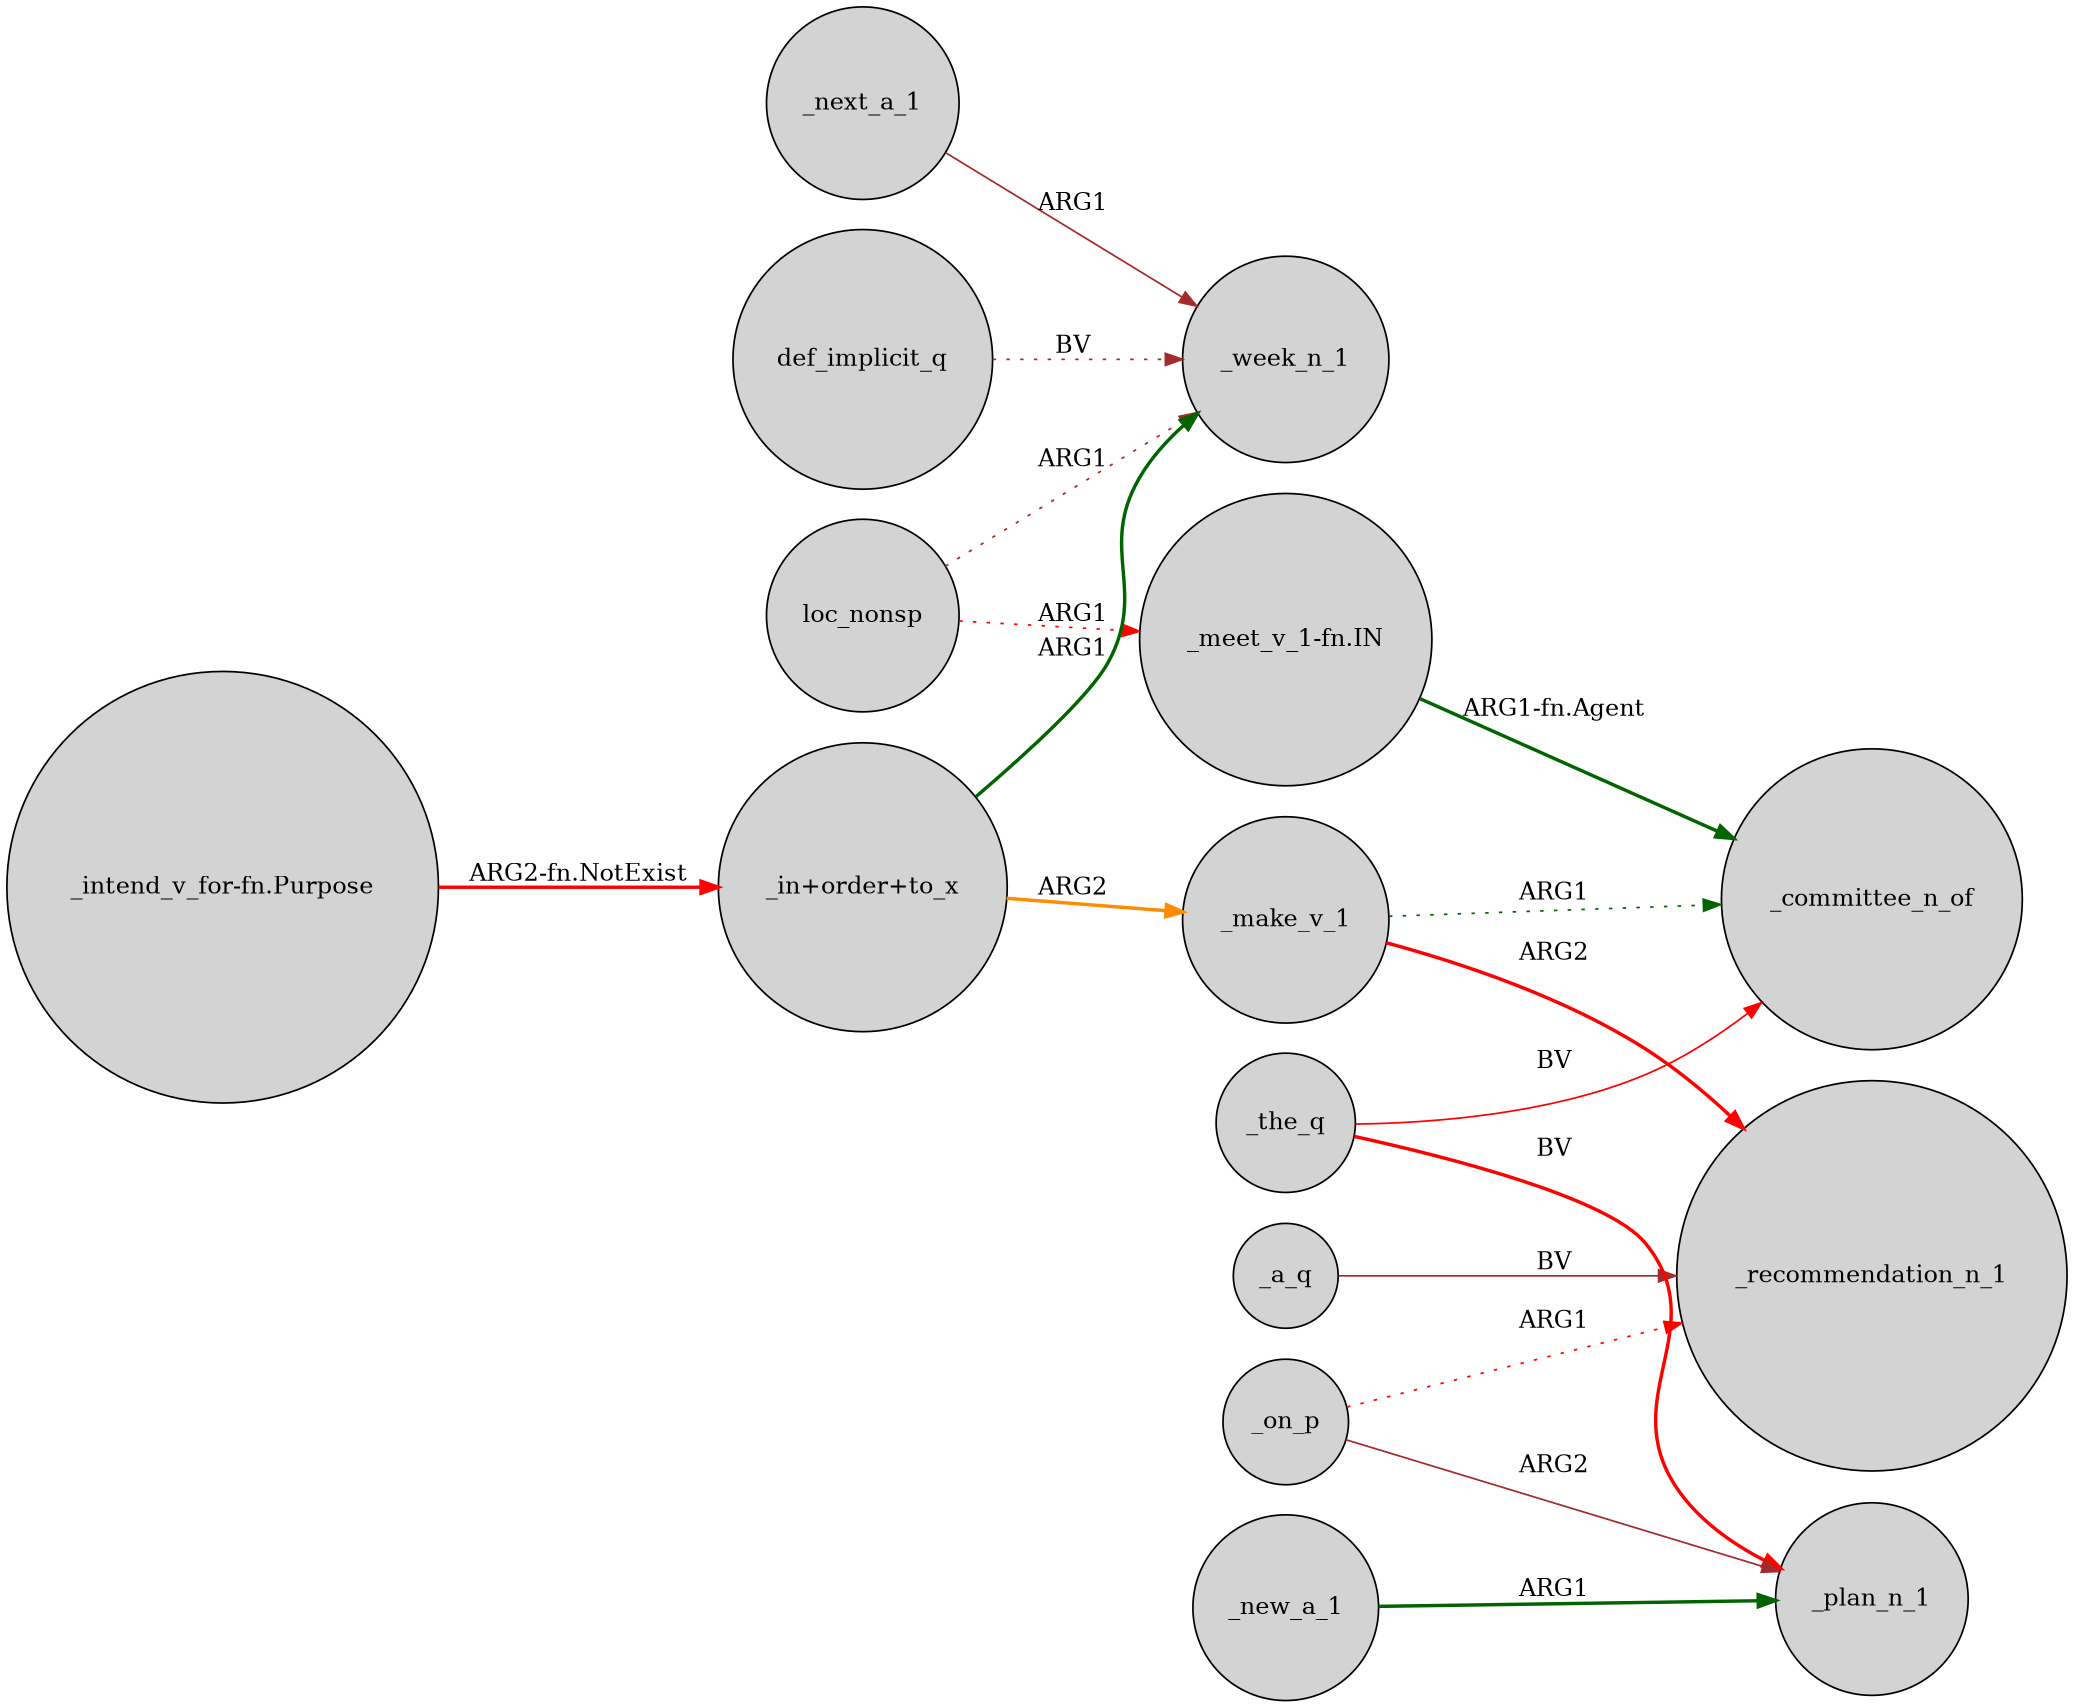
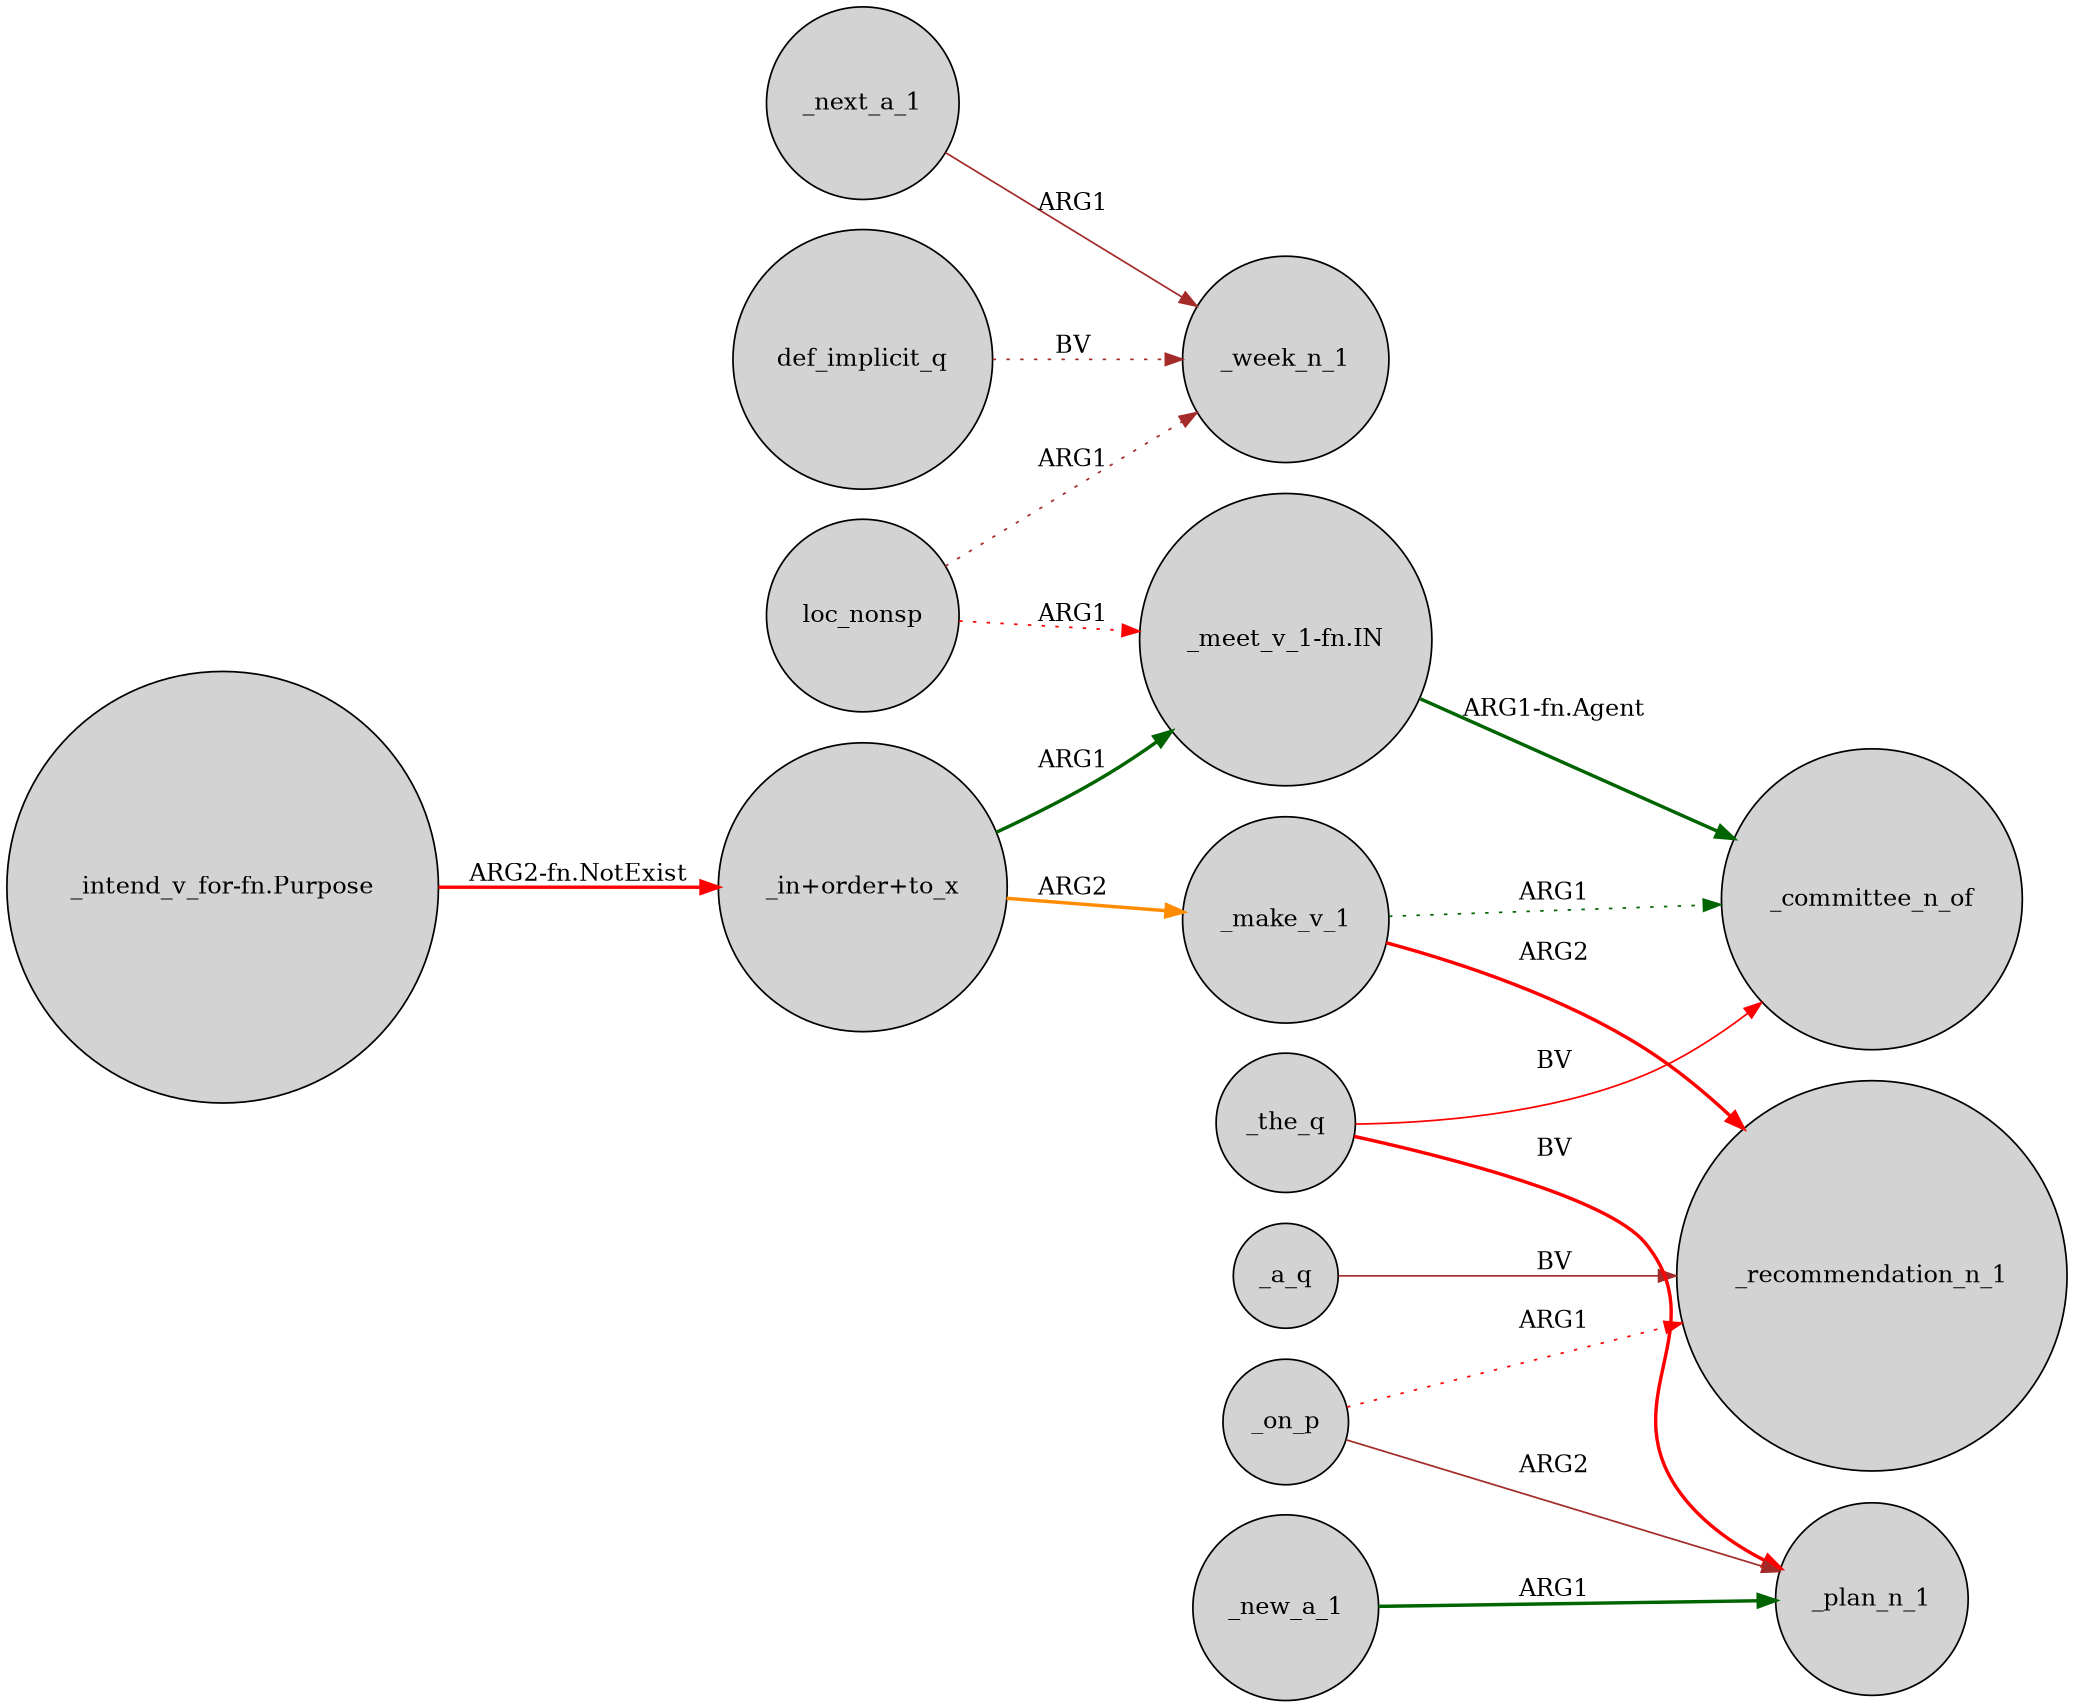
(1123, 618) -> (1079, 791)
